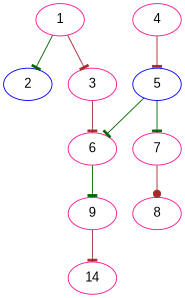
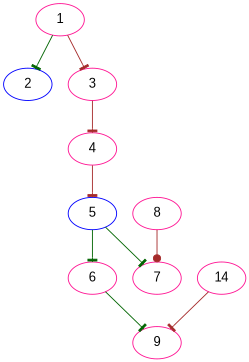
(92, 114) -> (92, 114)
(157, 178) -> (157, 242)
(92, 244) -> (191, 309)
